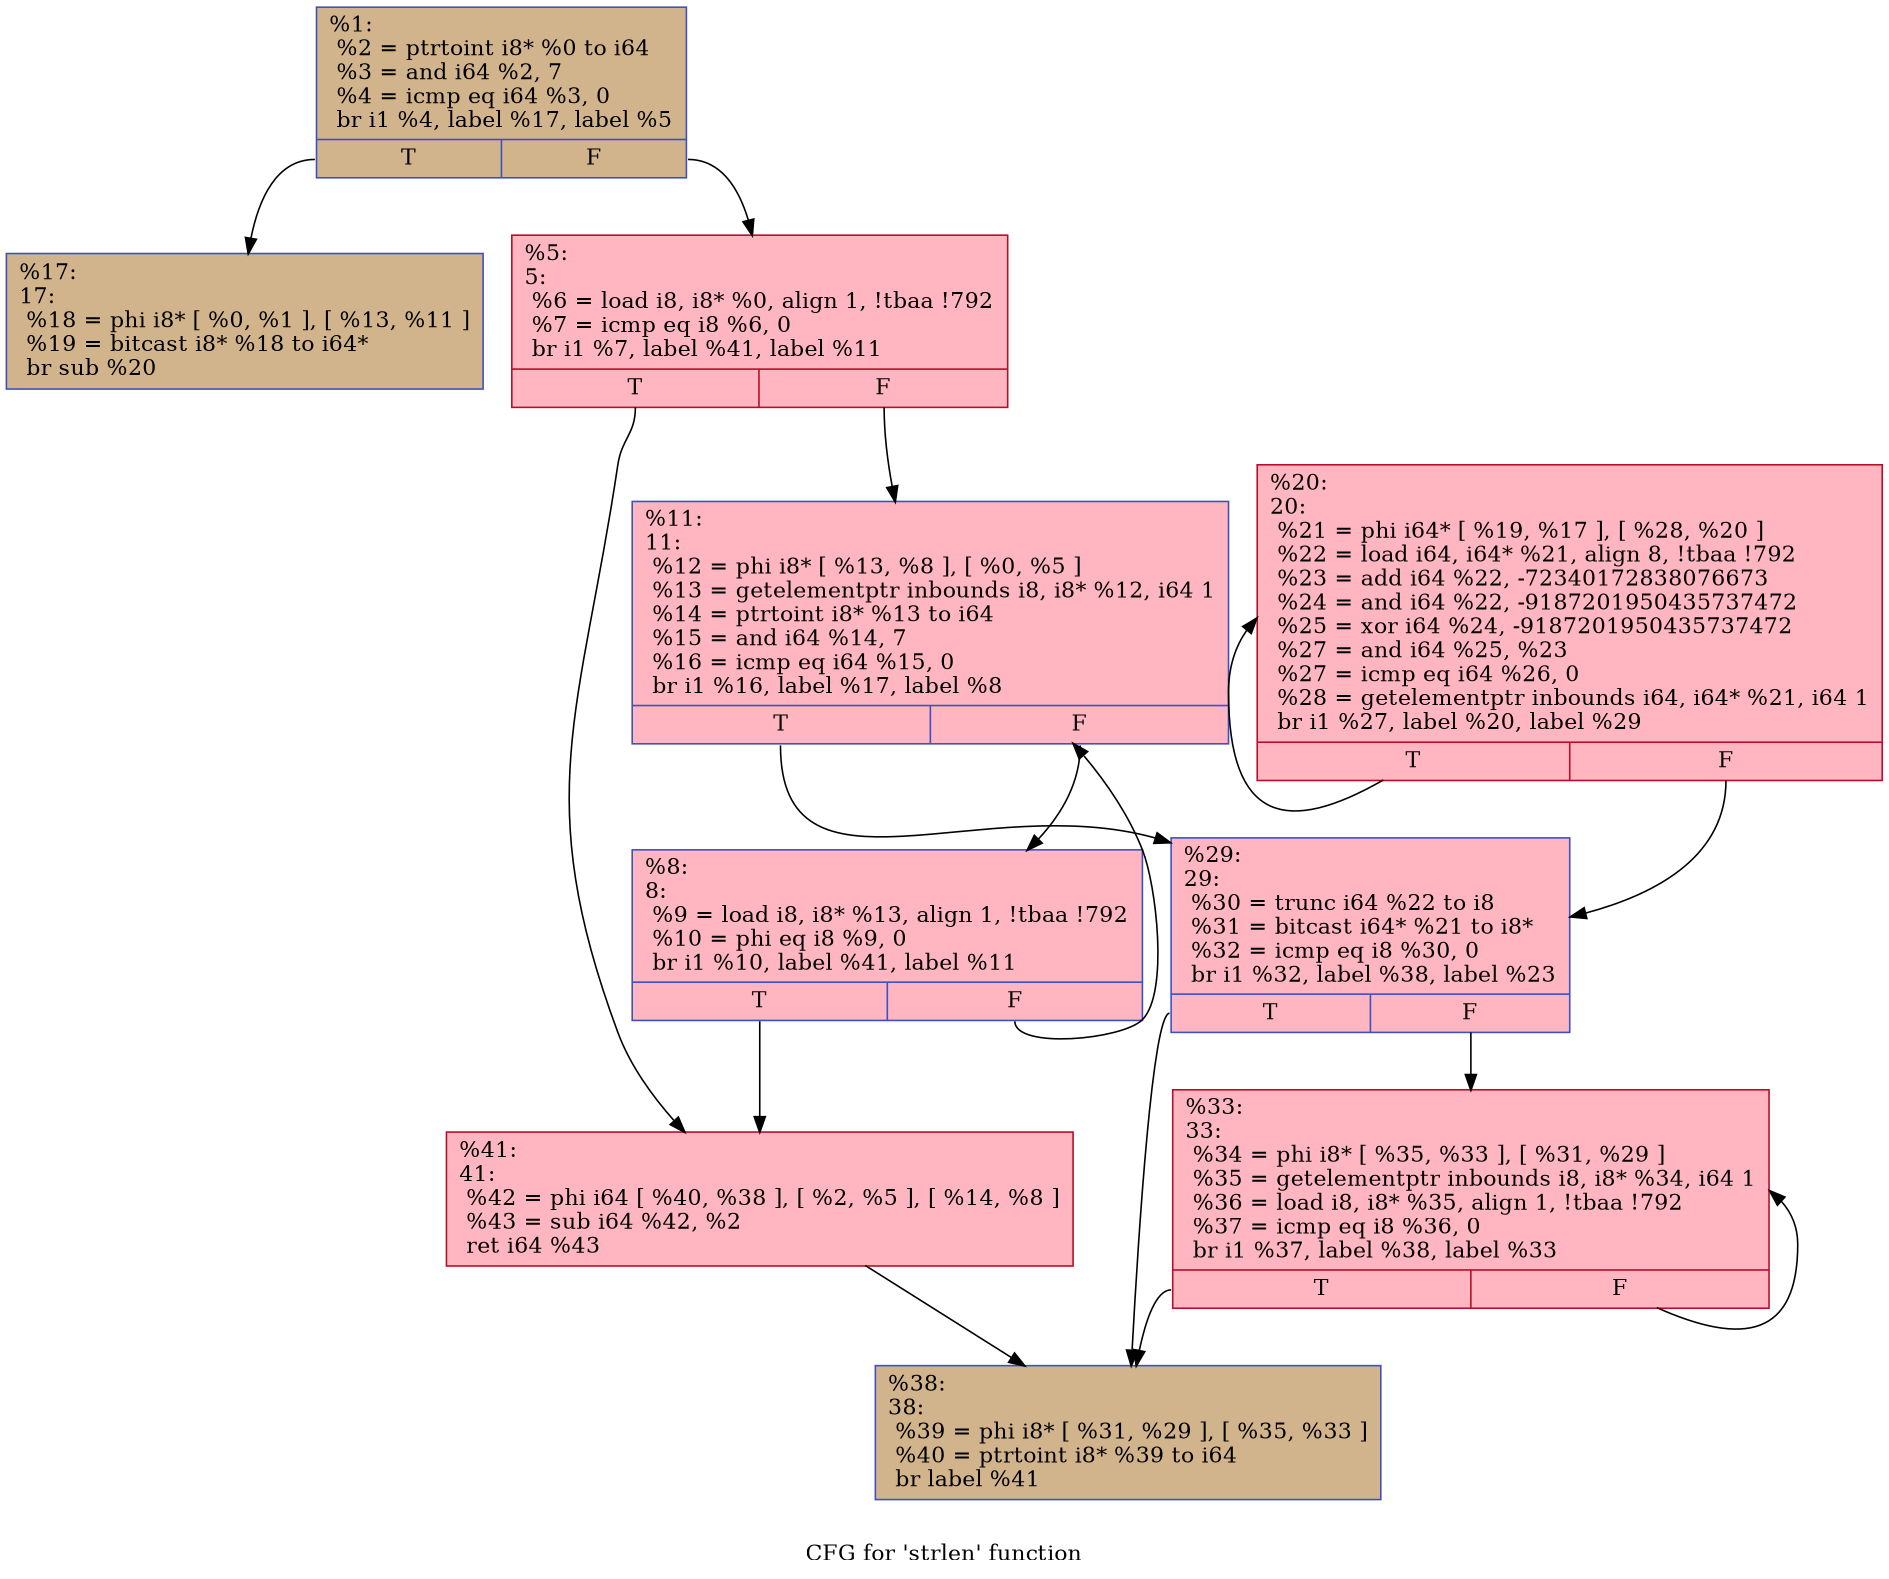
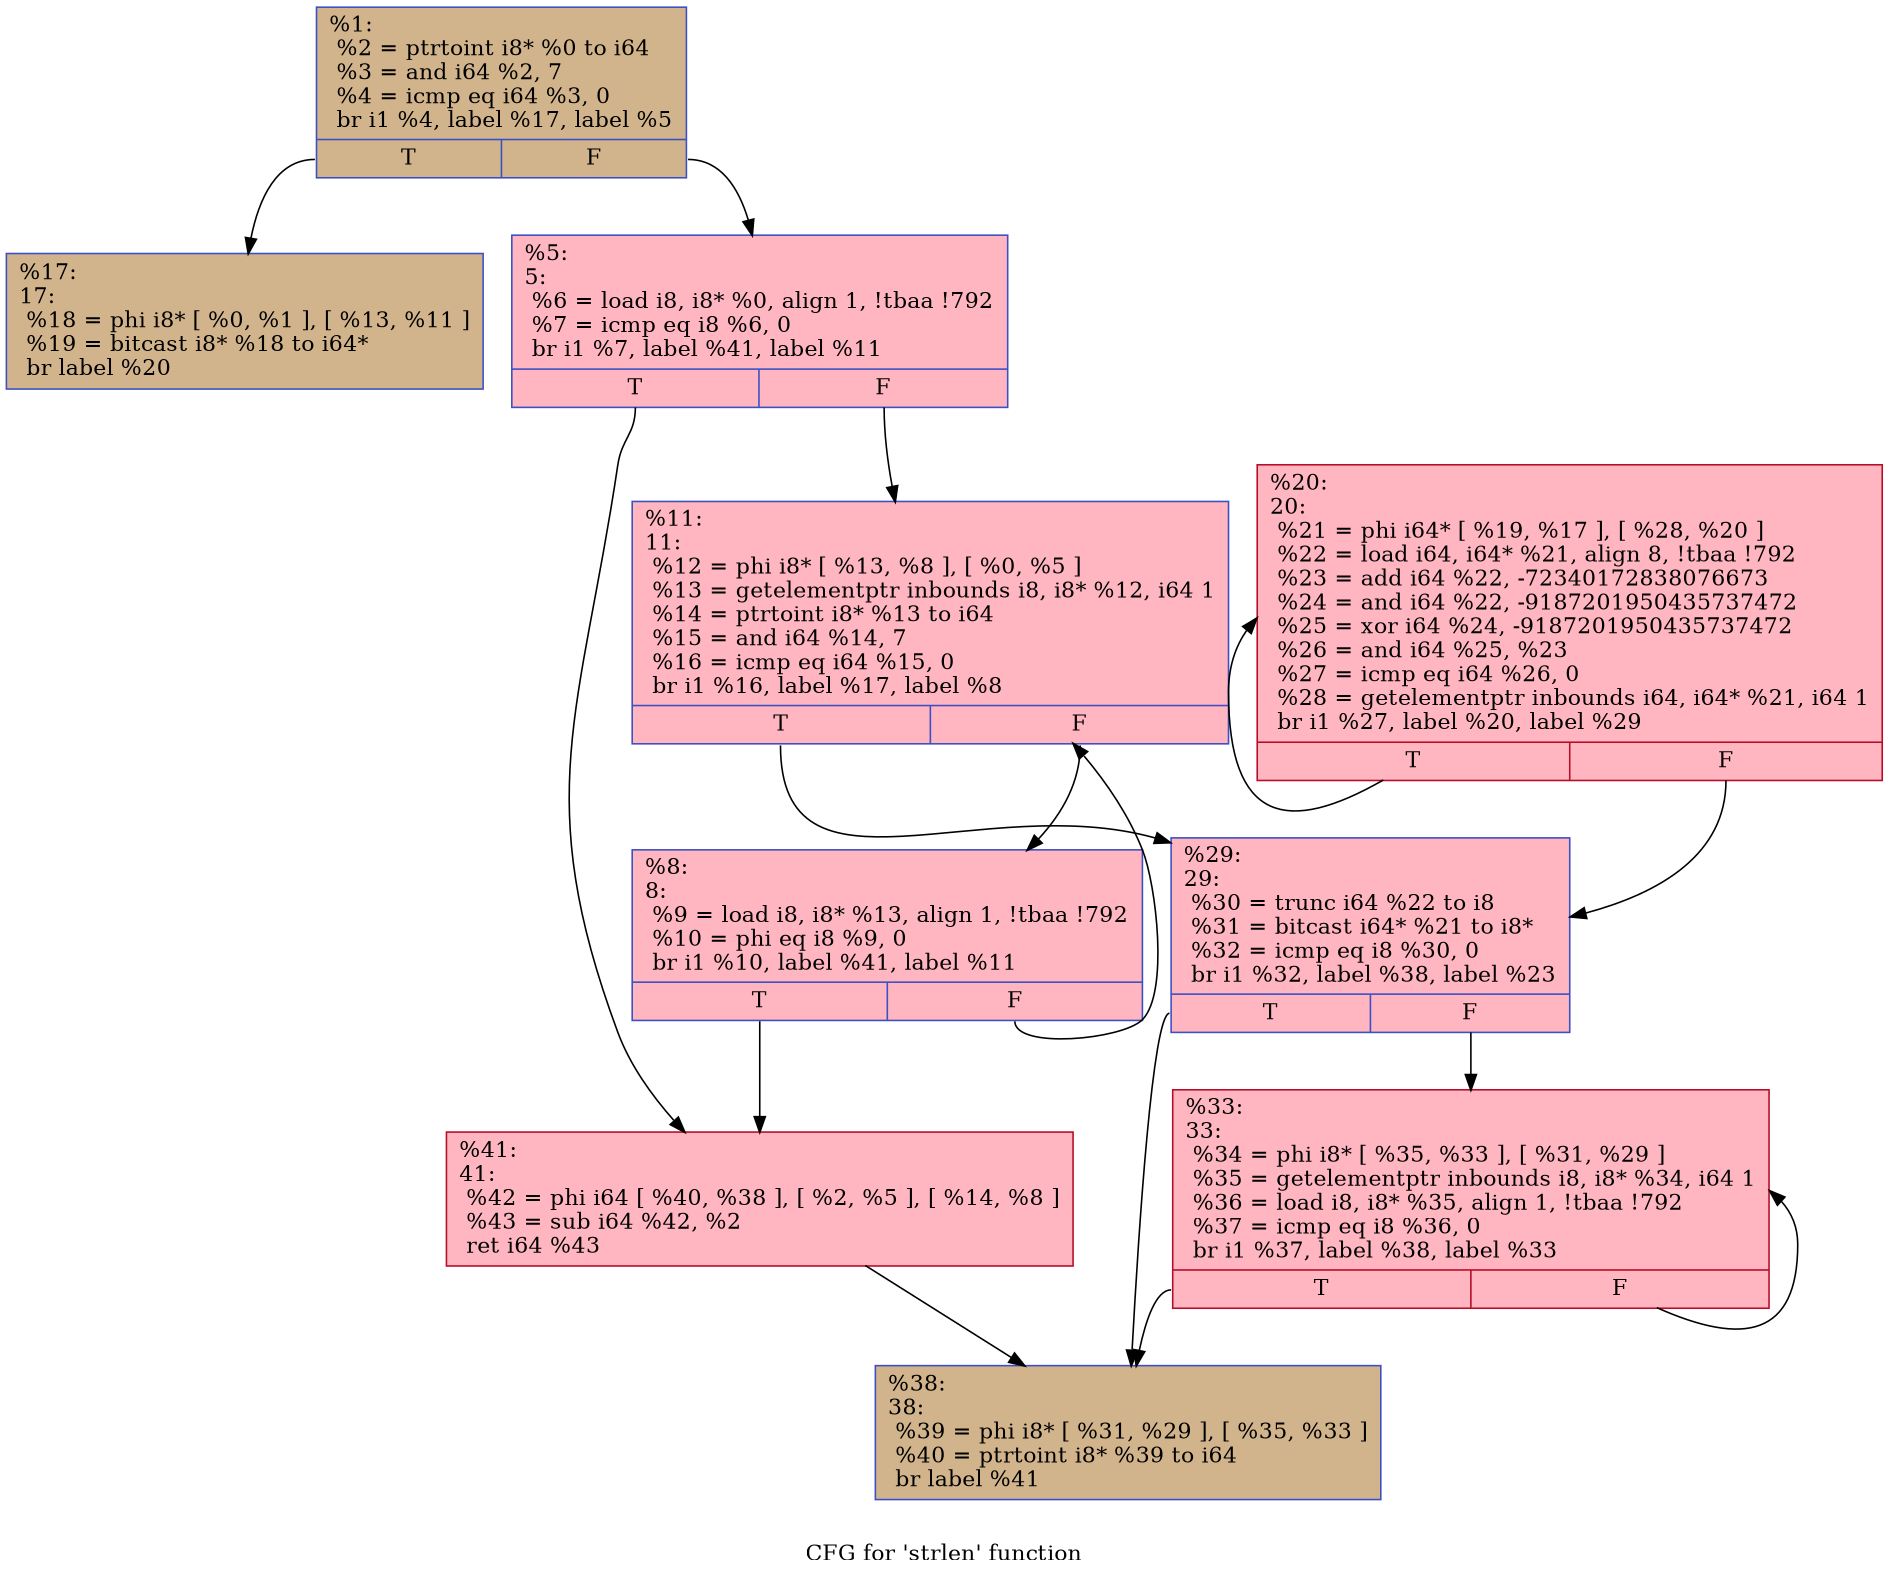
(760, 321) -> (760, 321)
(88, 368) -> (96, 368)
(1419, 651) -> (1419, 651)
